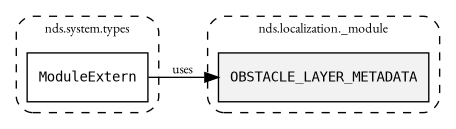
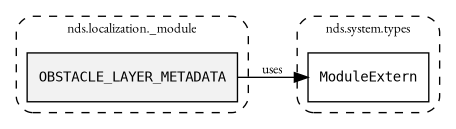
(176, 77) -> (266, 77)
